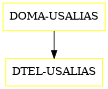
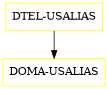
(54, 41) -> (54, 41)
